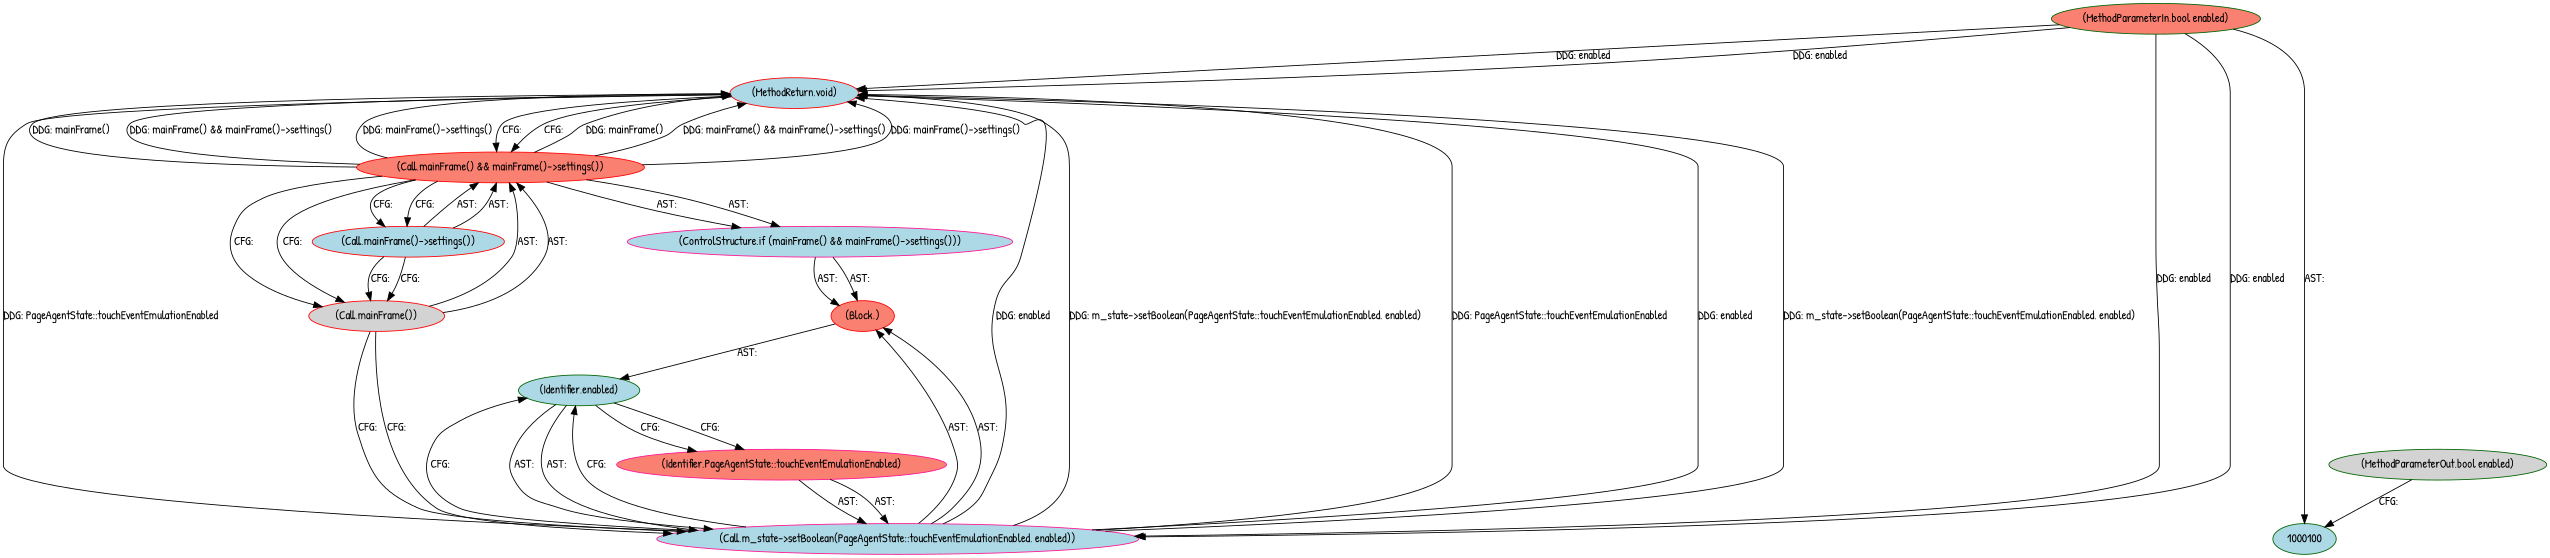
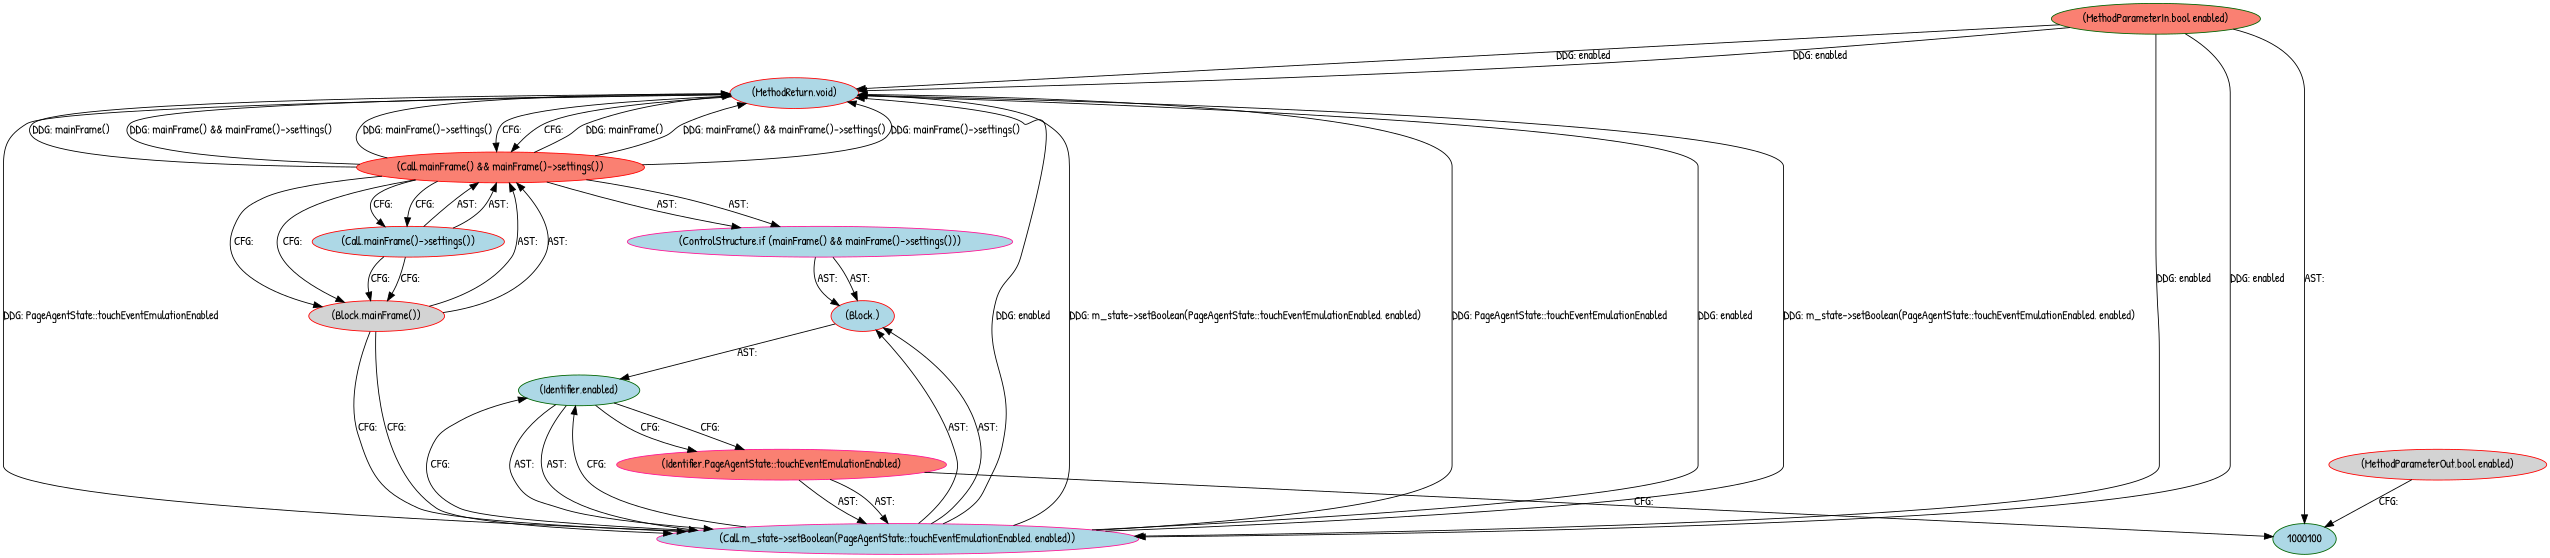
(377, 316) -> (377, 316)
(863, 316) -> (863, 316)
(2438, 465) -> (2438, 465)
none -> (1628, 506)
